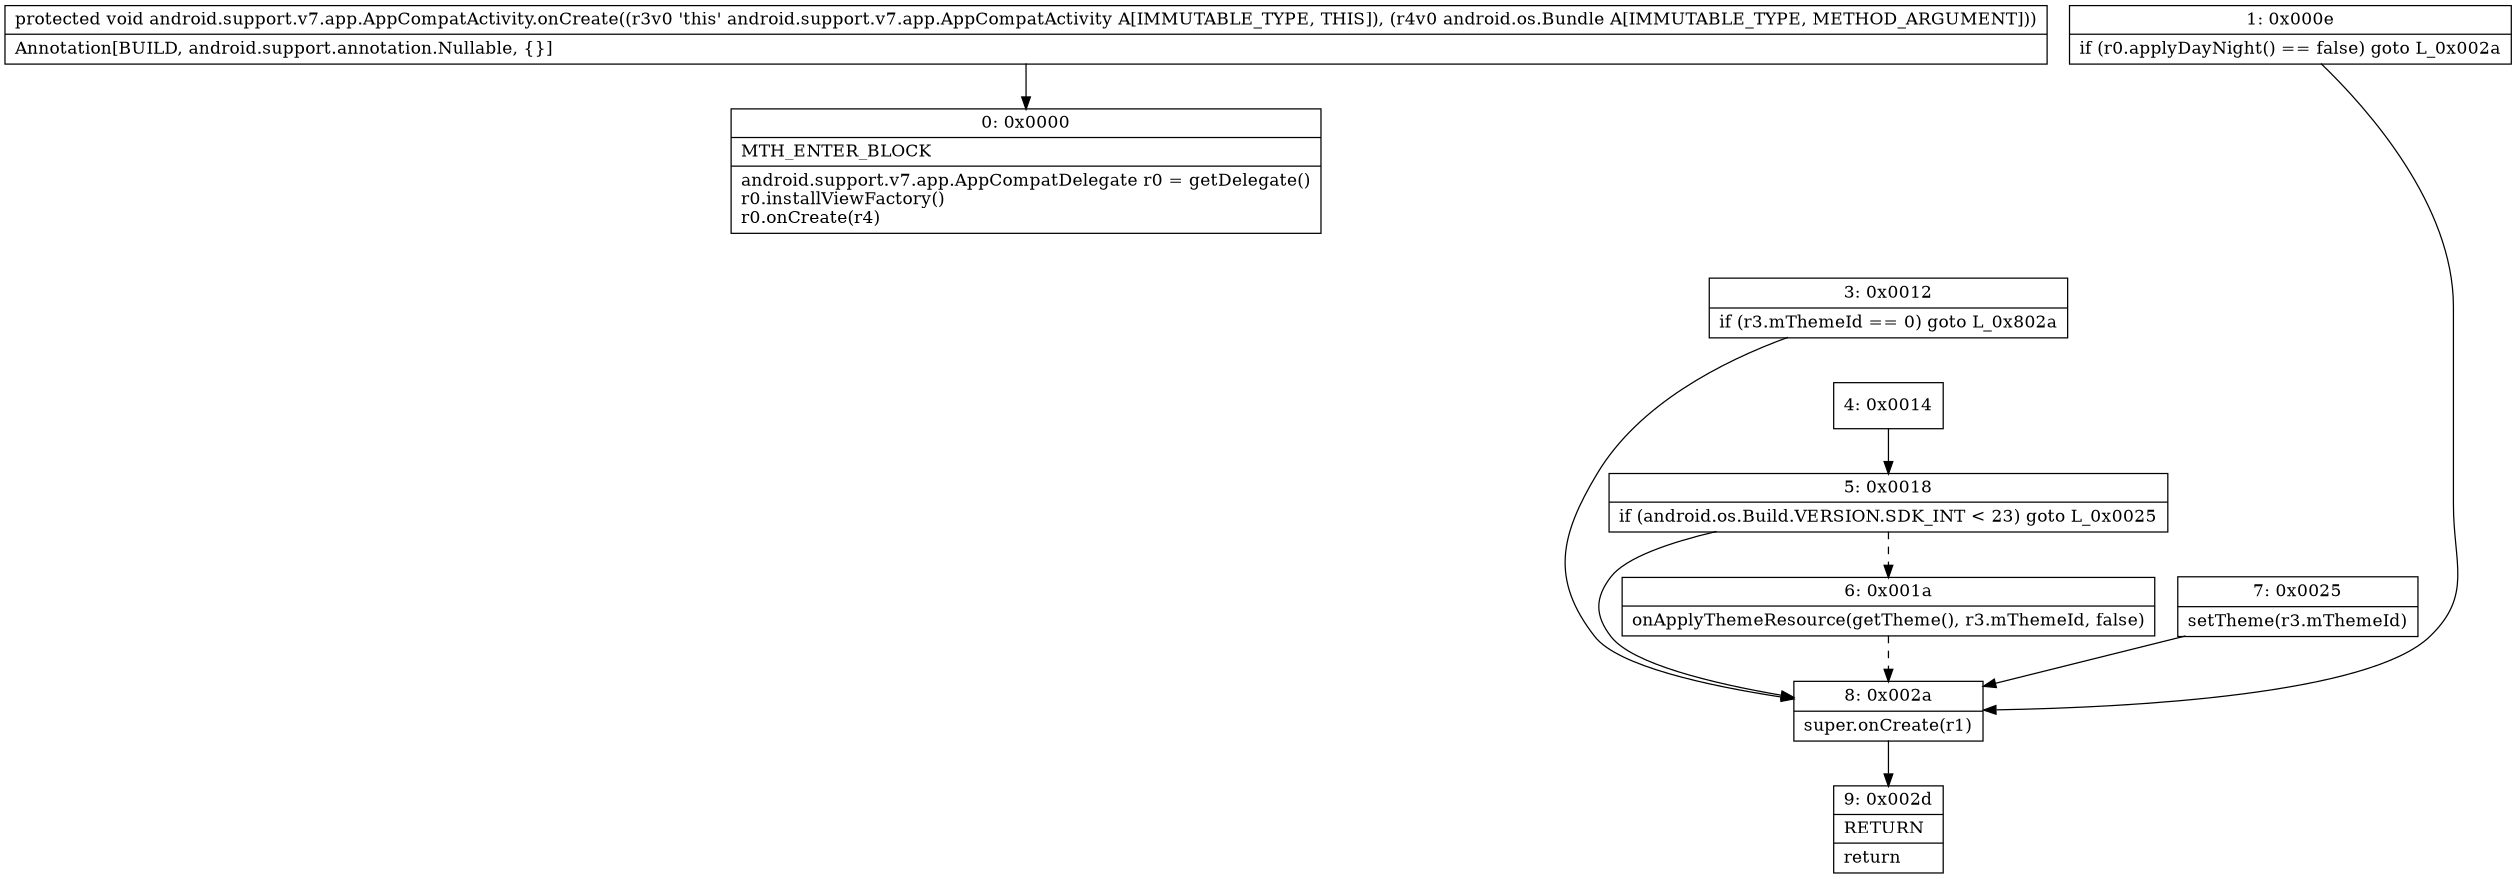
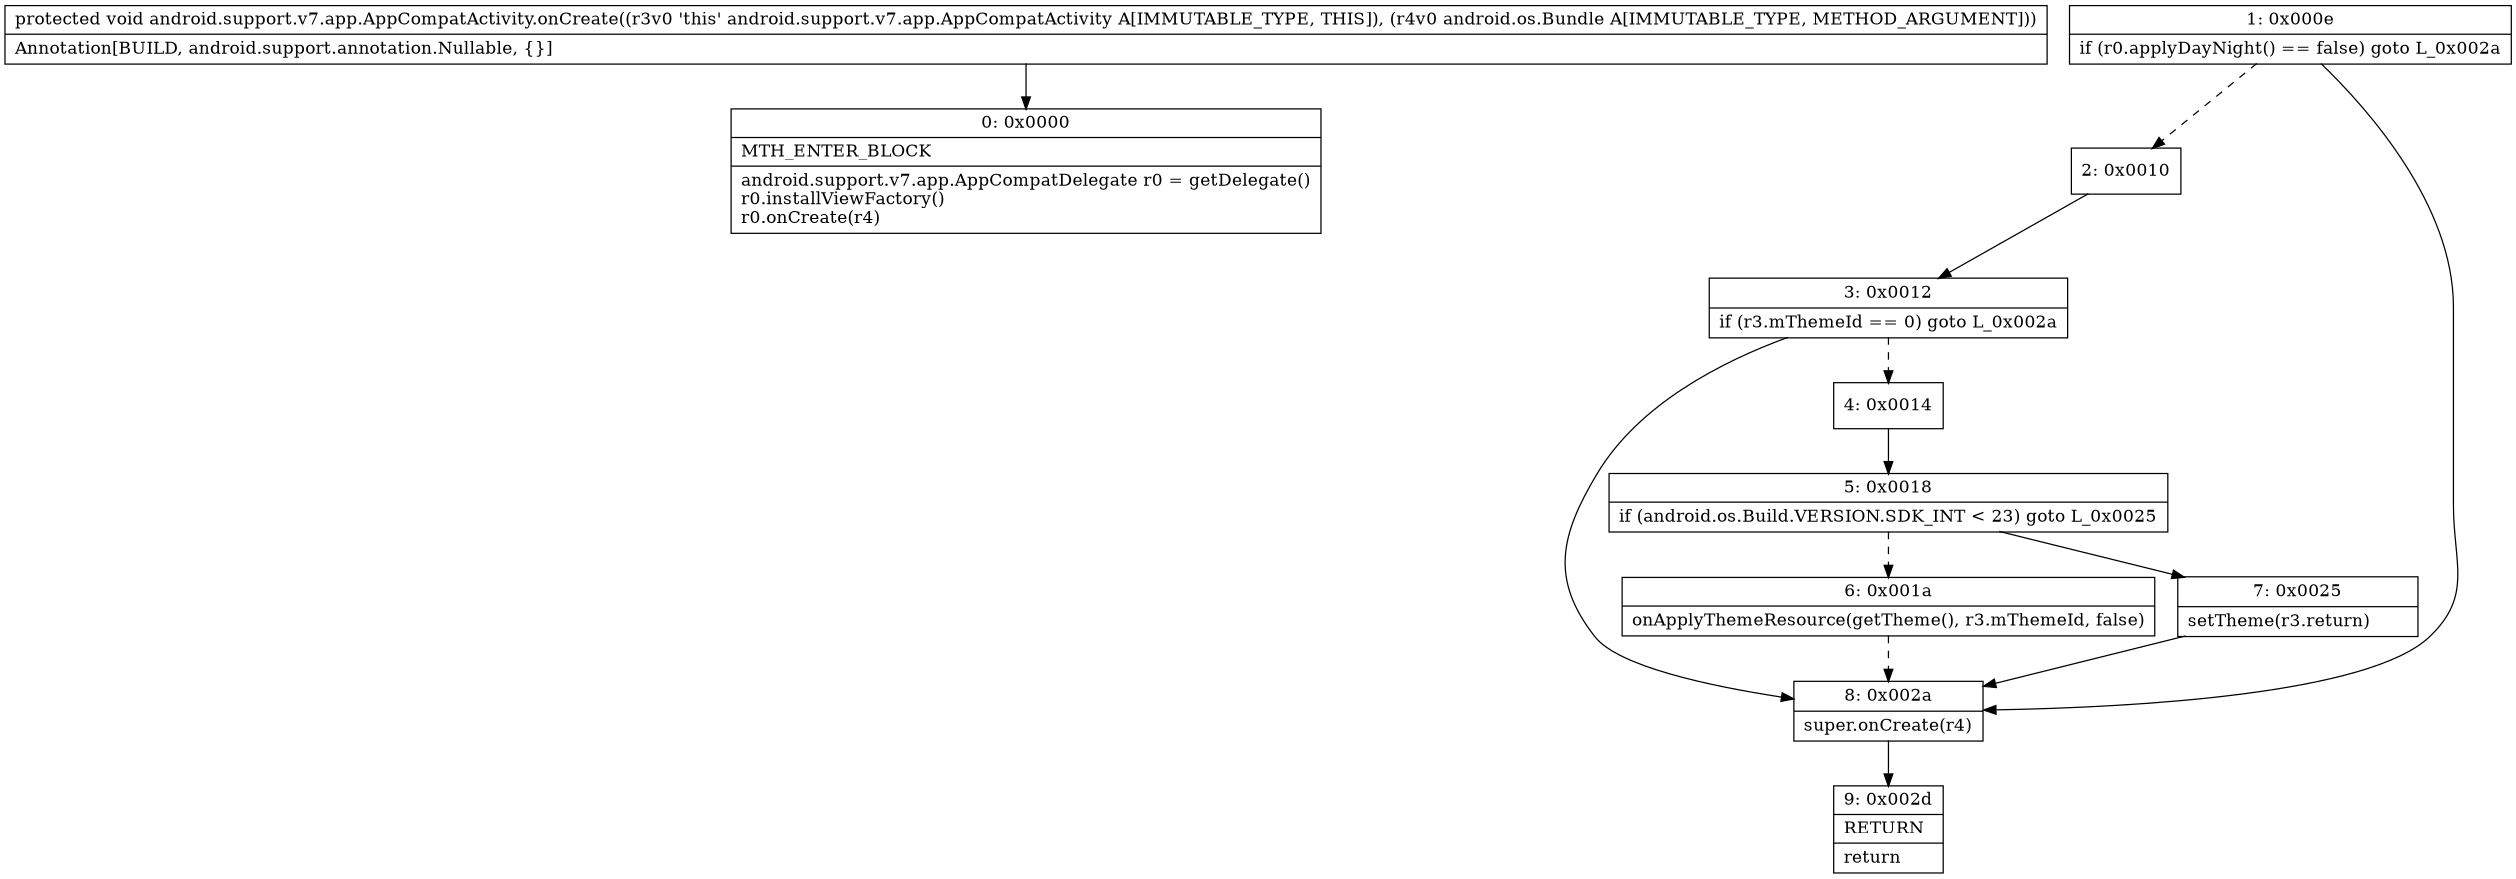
none -> (2126, 171)
(1888, 322) -> (1888, 322)
none -> (1888, 354)
(2298, 621) -> (2279, 621)
(1611, 637) -> (2086, 553)
(1888, 726) -> (1888, 726)
